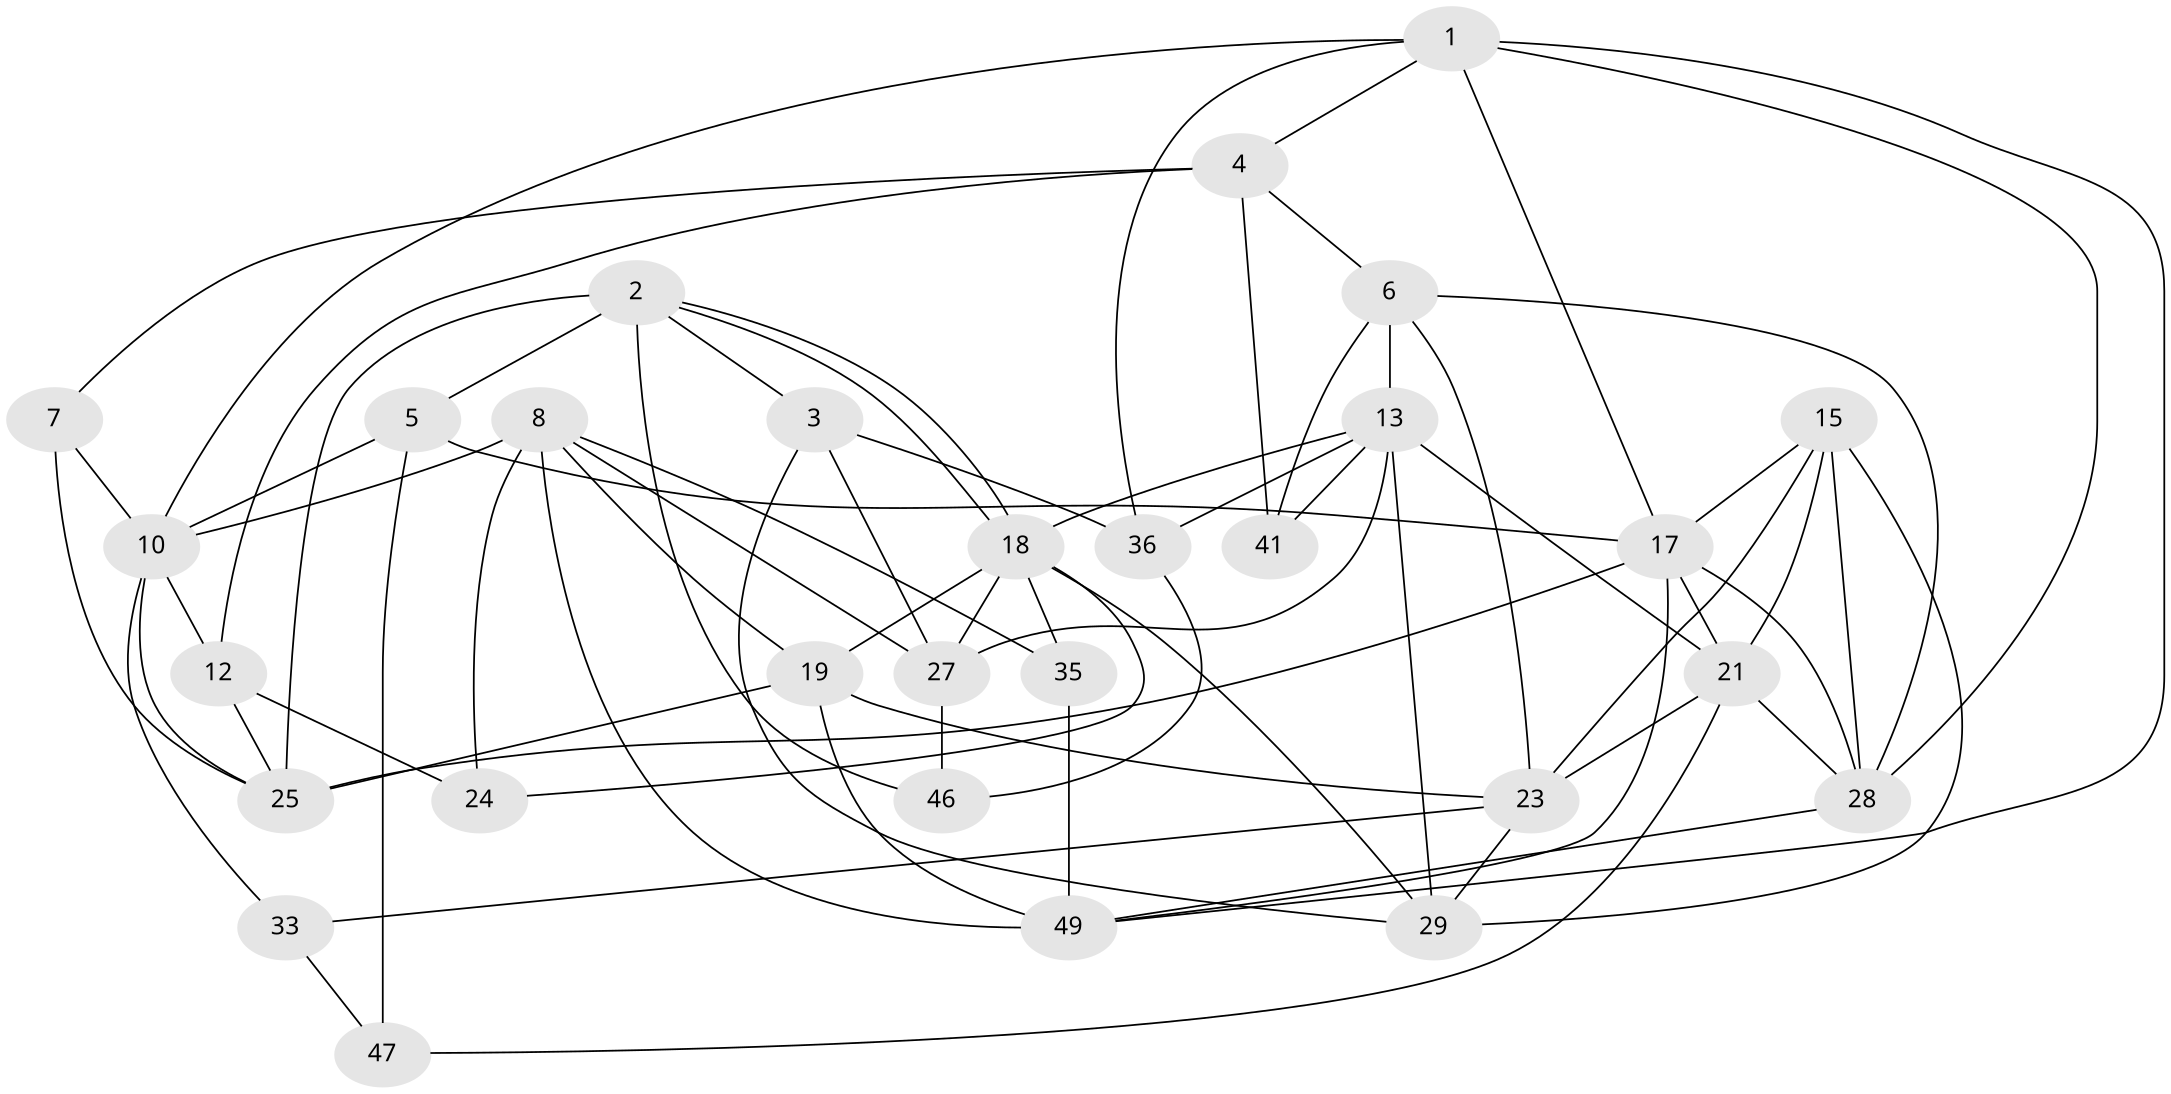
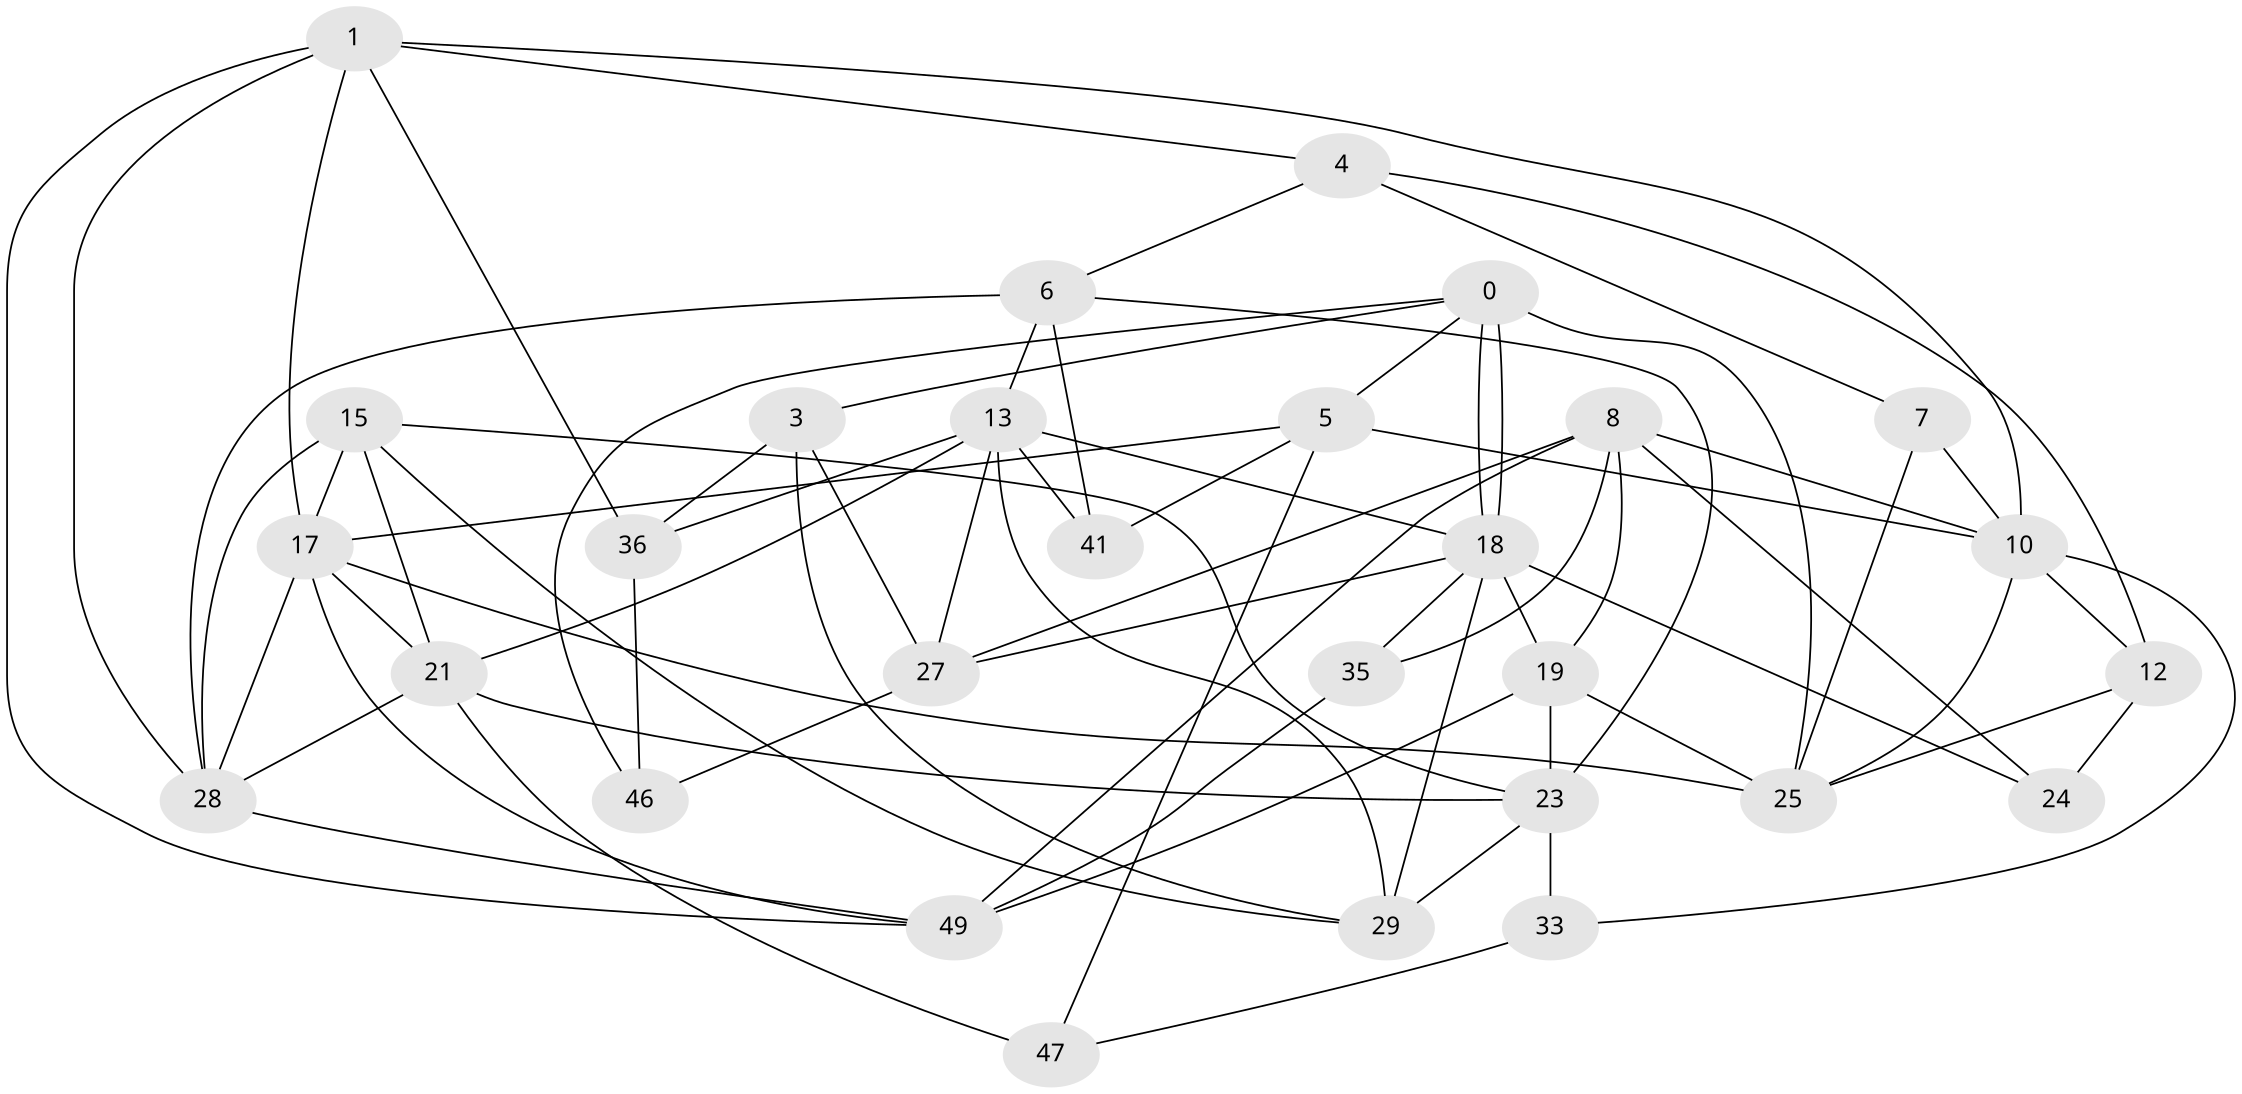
(637, 293) -> (1490, 293)
(1255, 356) -> (1207, 485)
